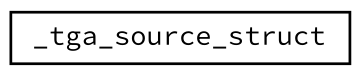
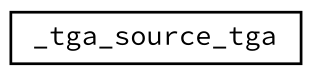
(180, 38) -> (156, 38)
